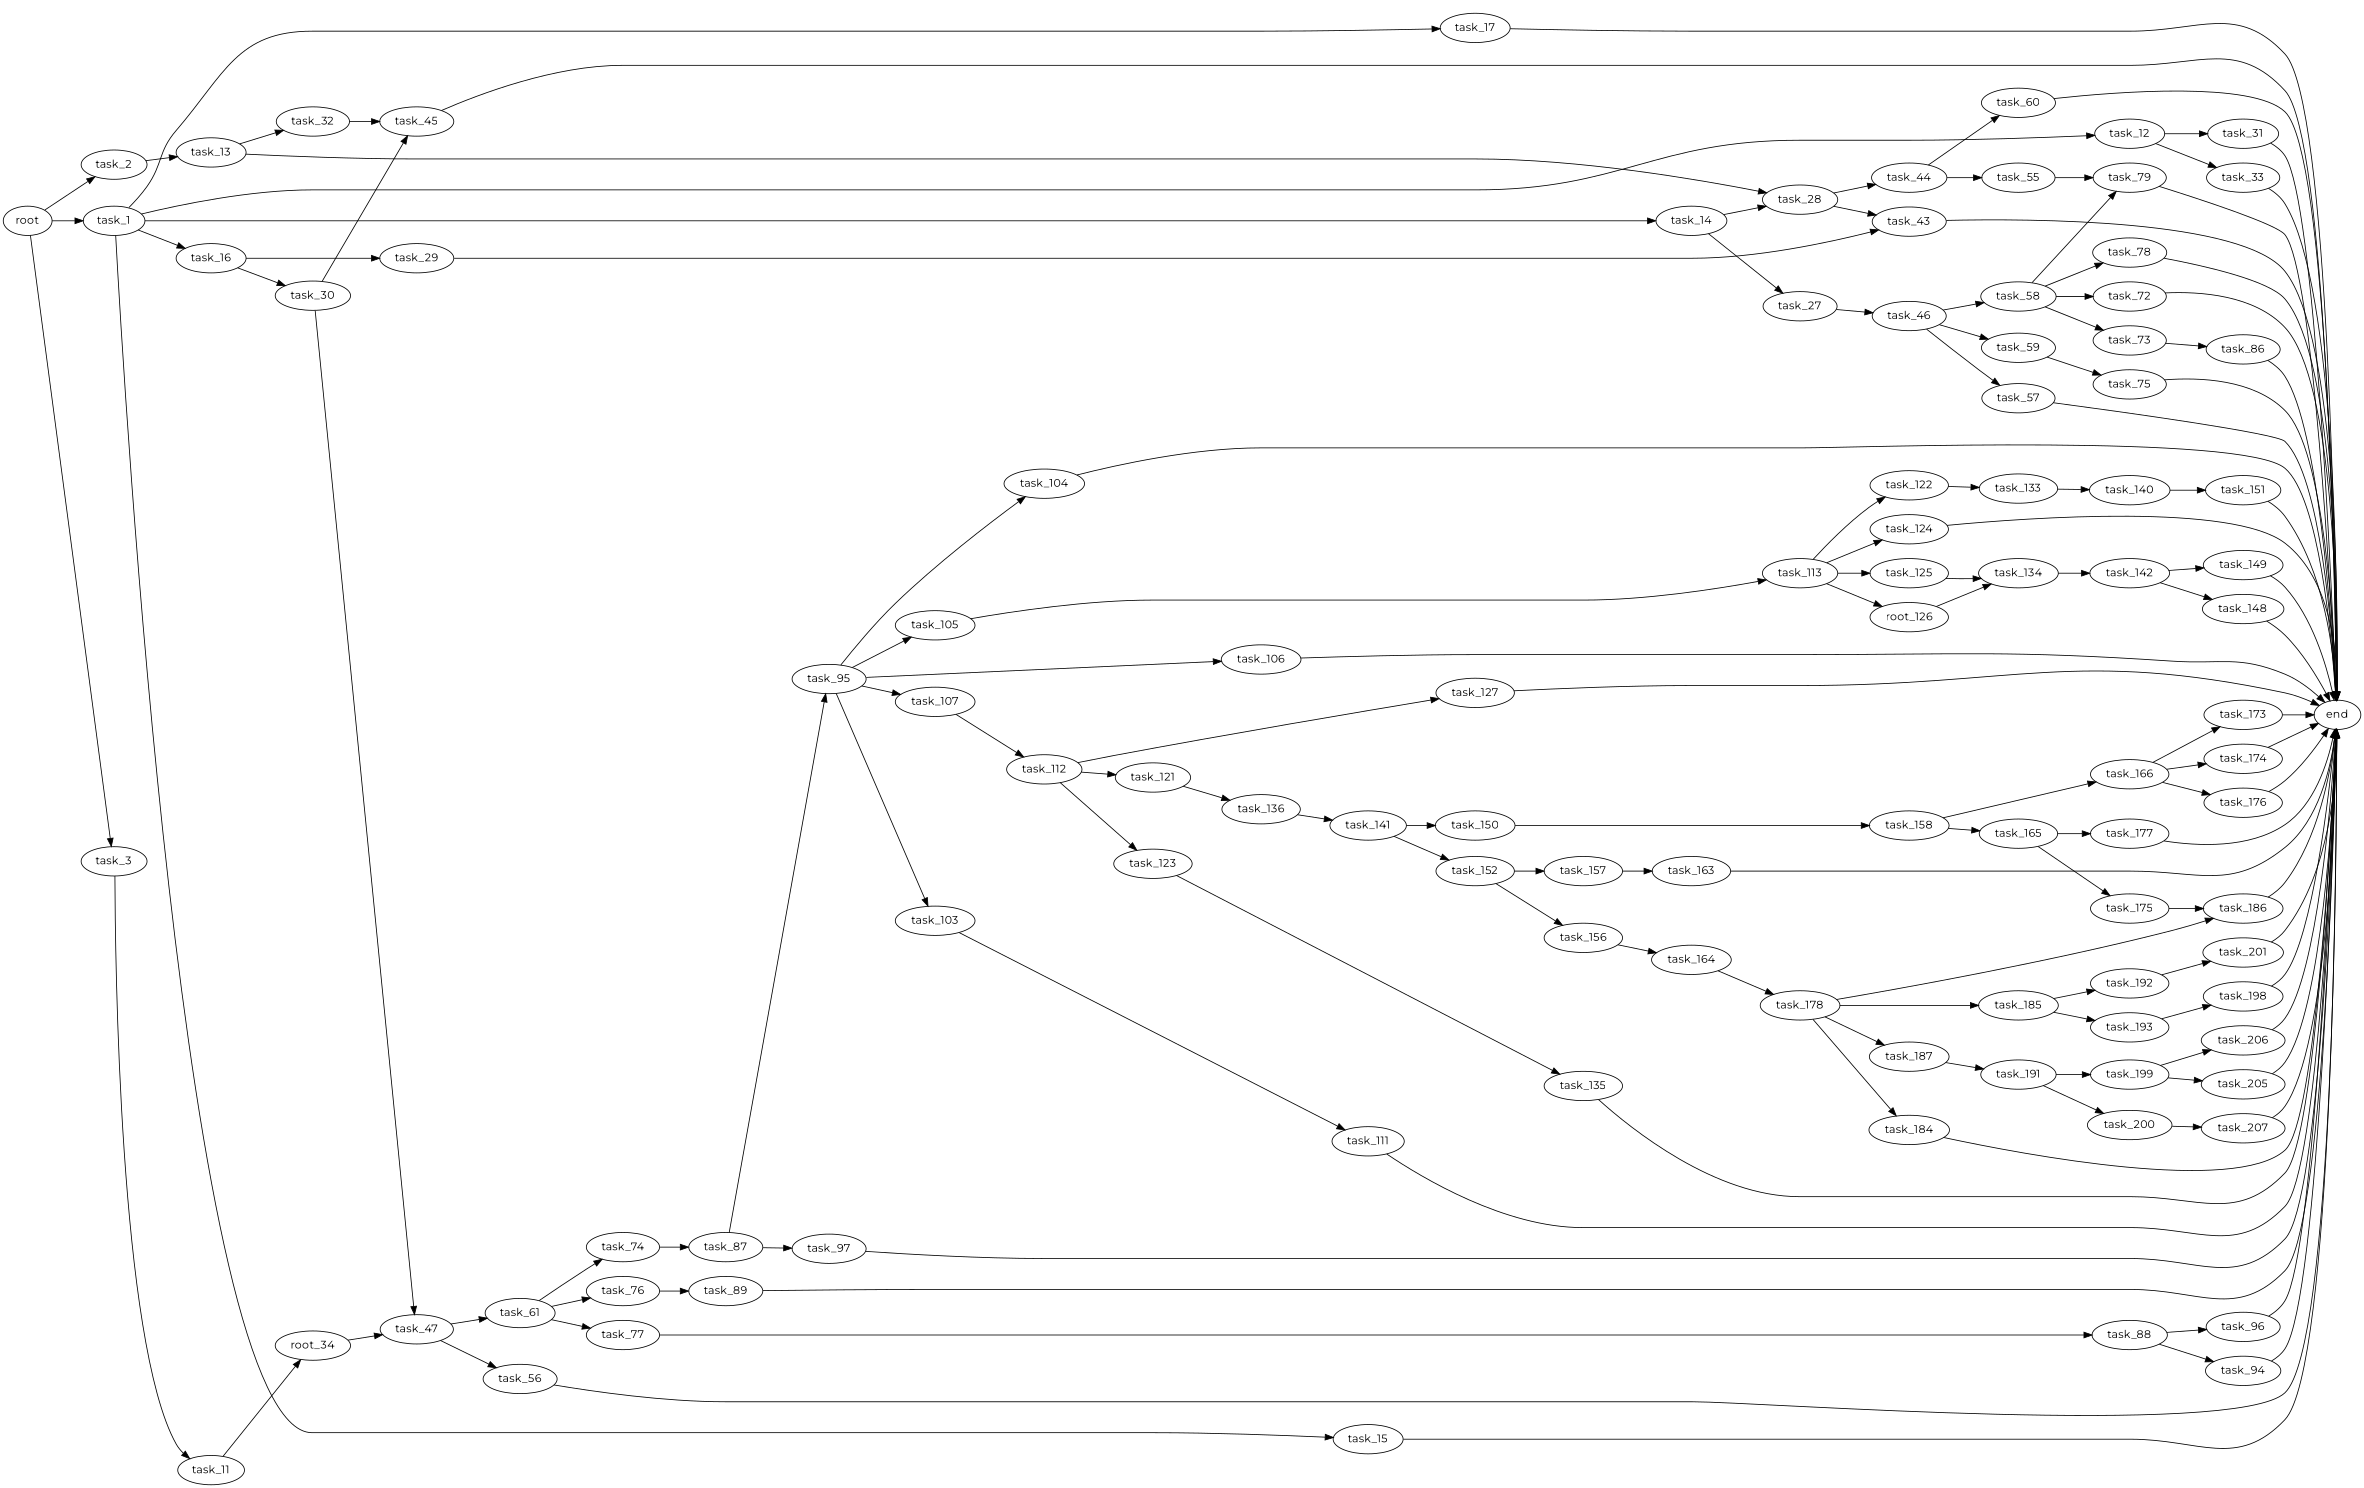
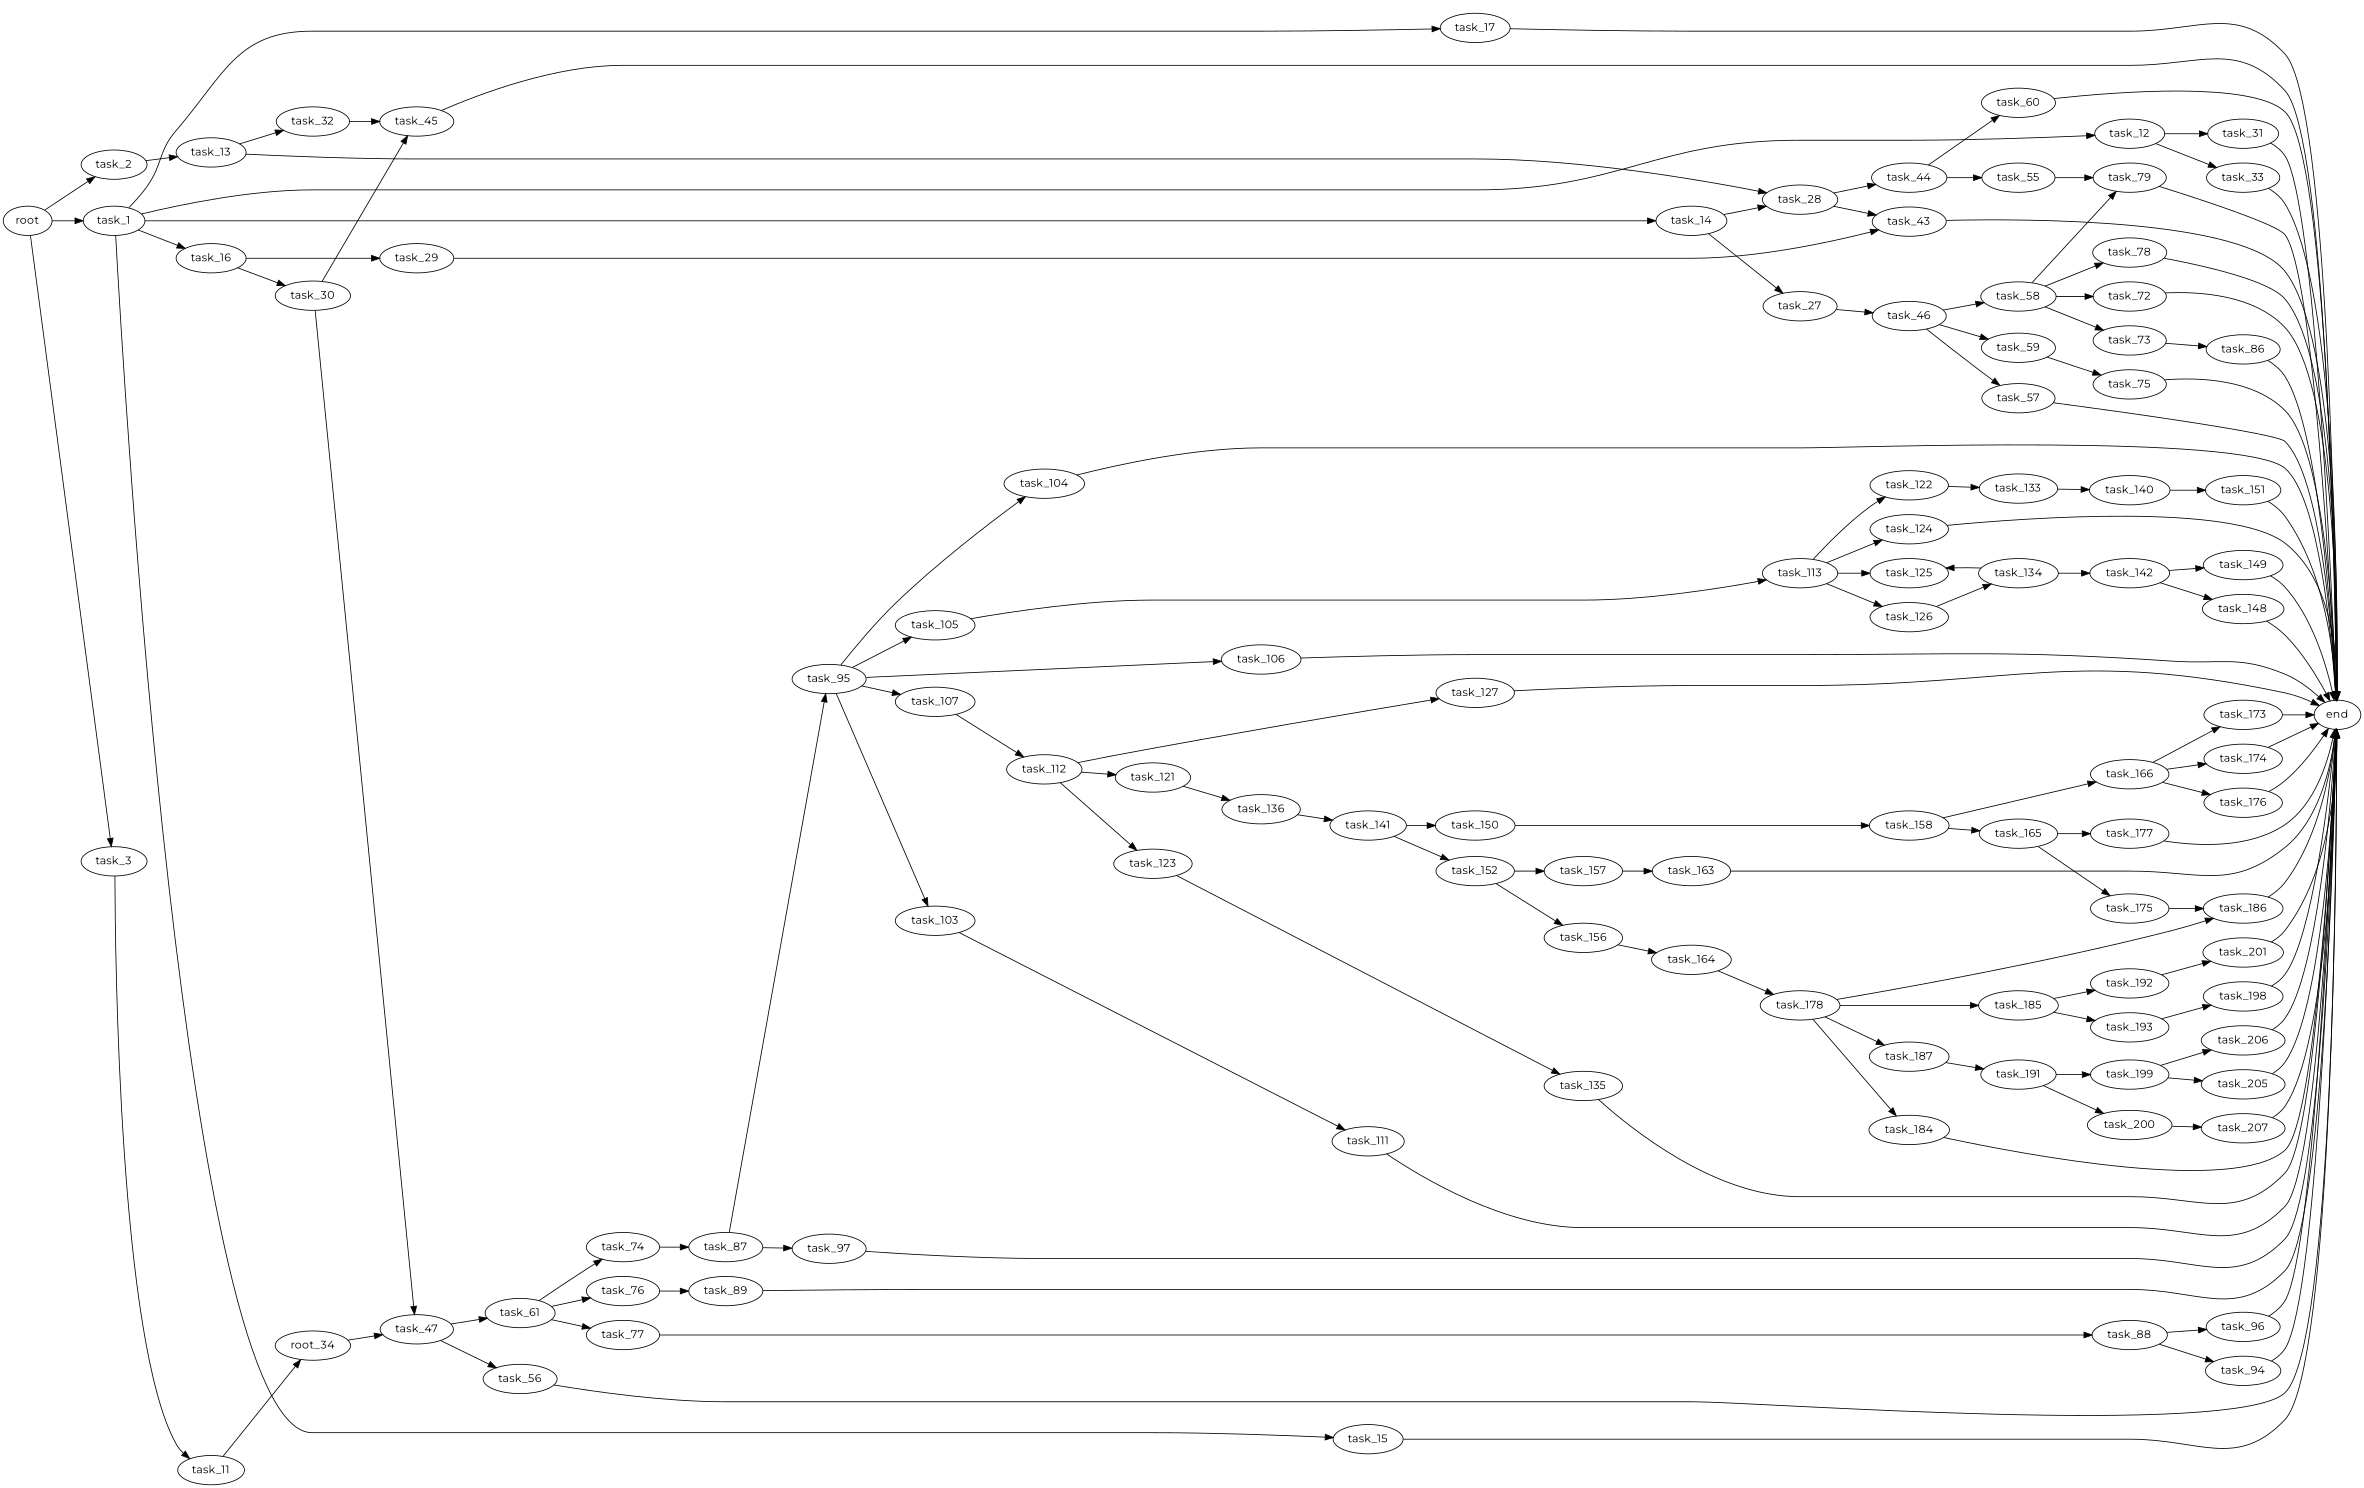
(1959, 579) -> (1968, 568)
(1909, 617) -> (1909, 617)
